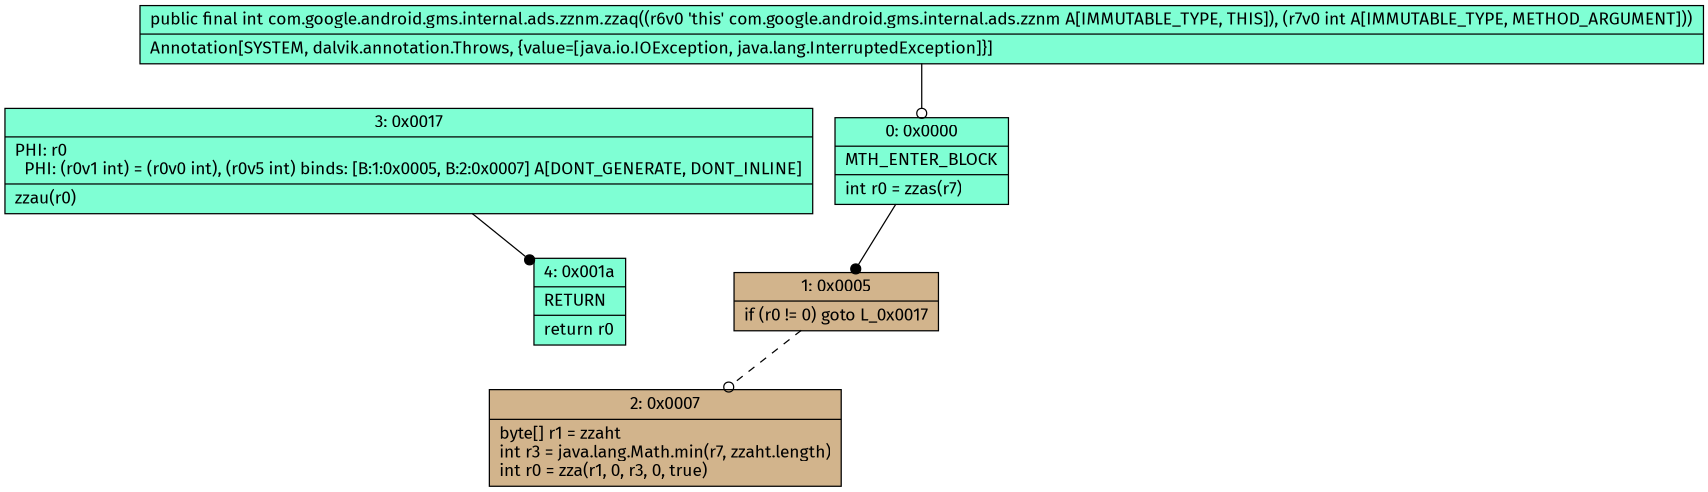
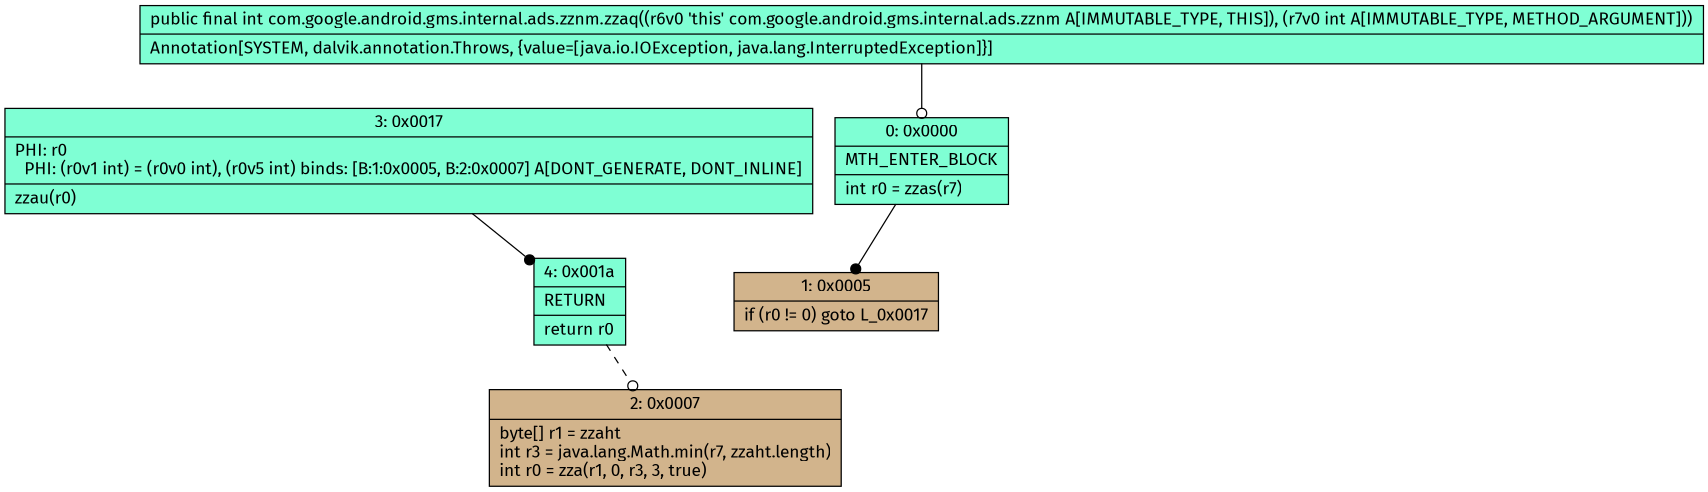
(767, 357) -> (618, 363)
(604, 471) -> (603, 471)
